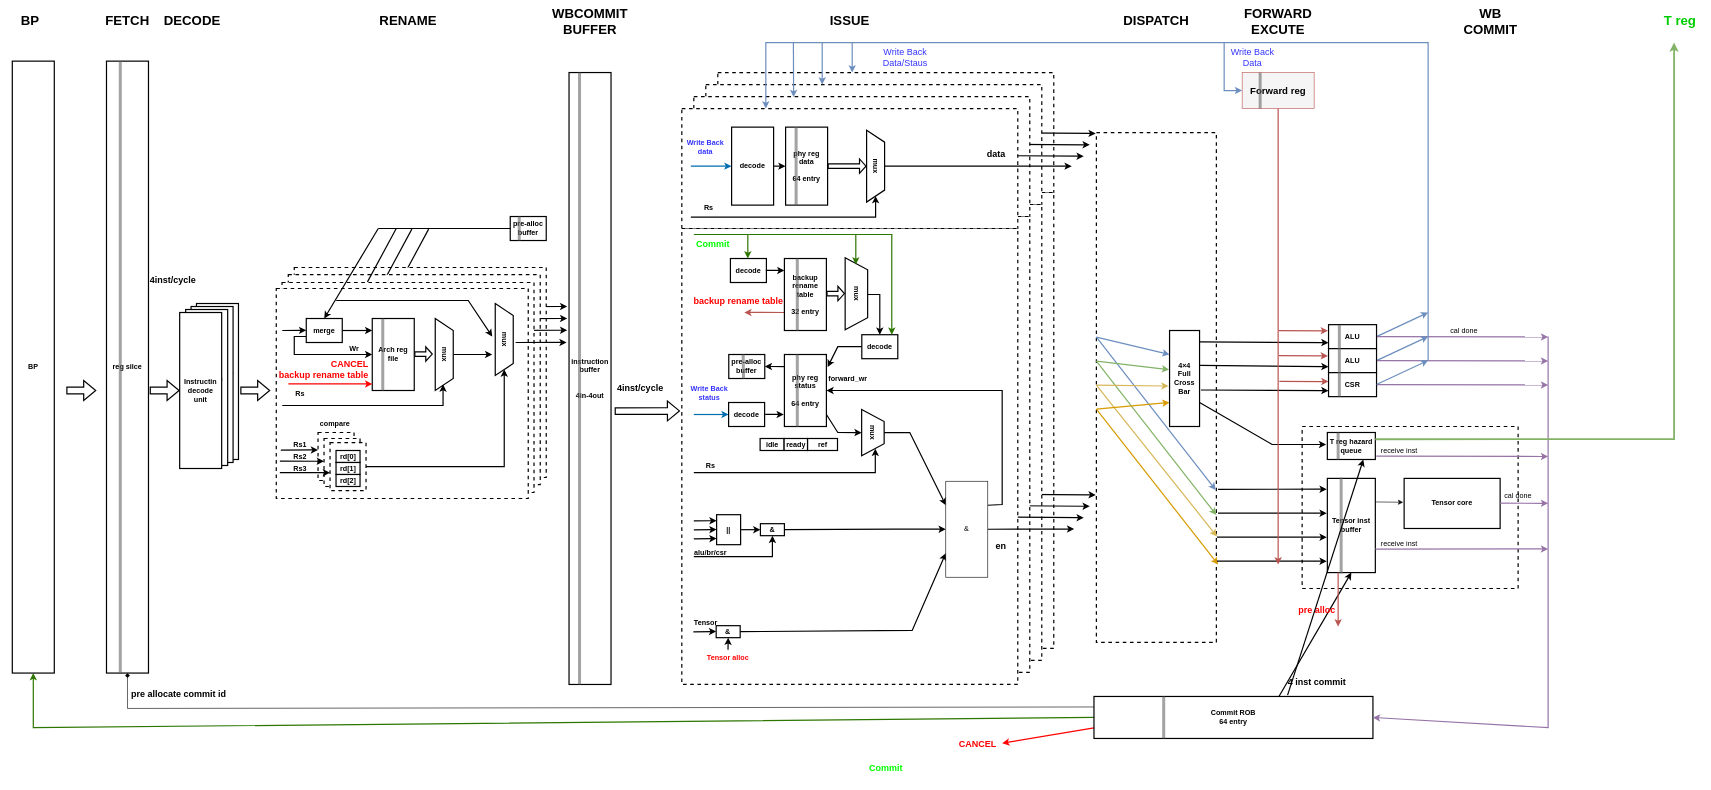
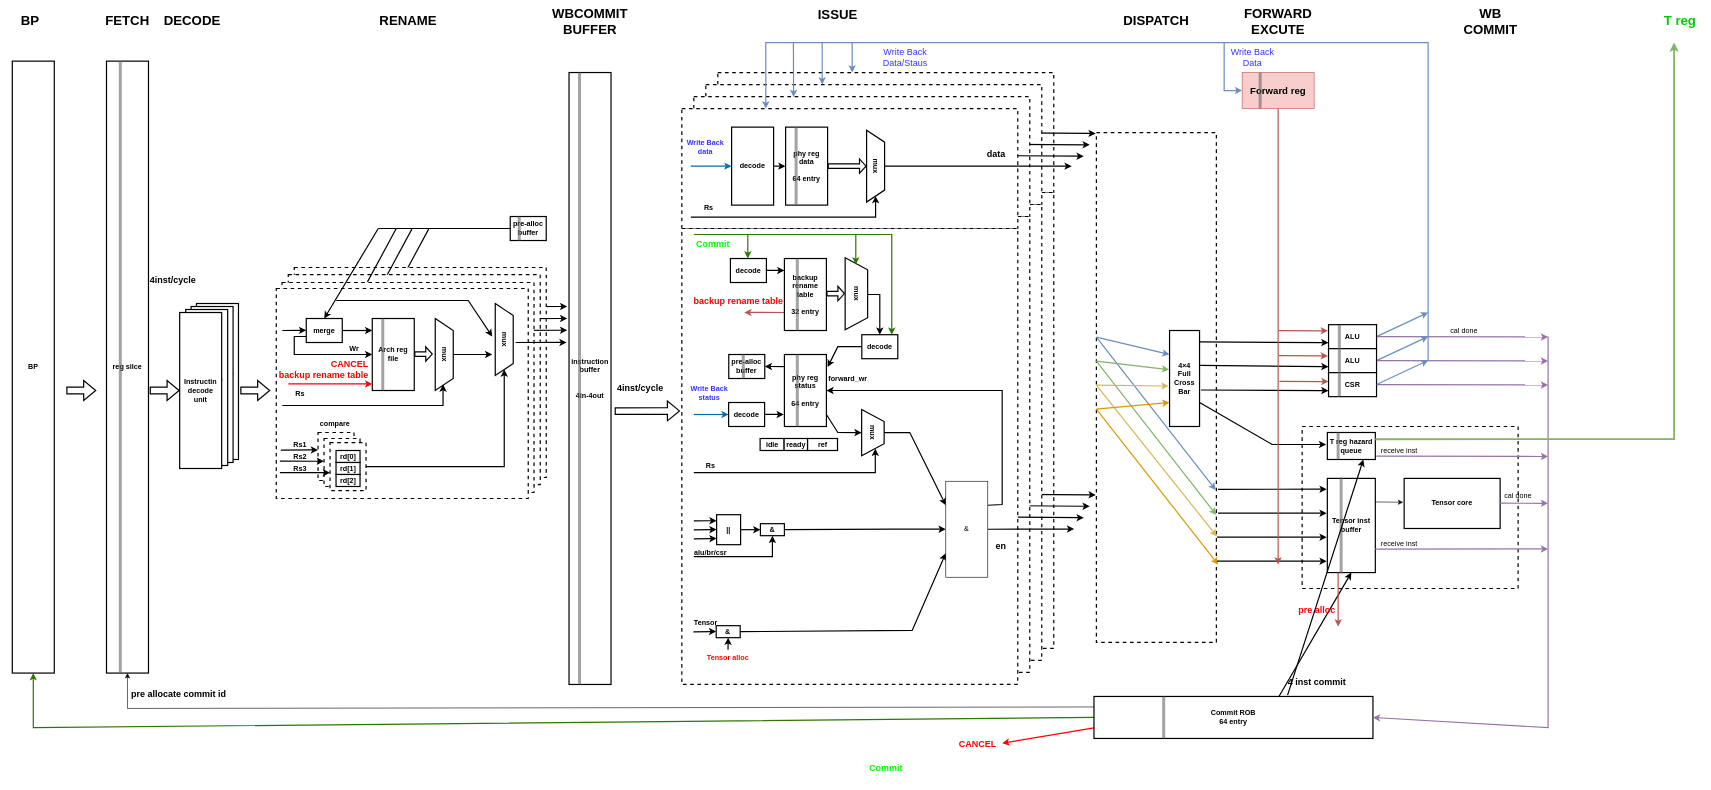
(850, 21) -> (838, 15)
(1278, 90) -> (1278, 90)
(128, 679) -> (128, 678)
